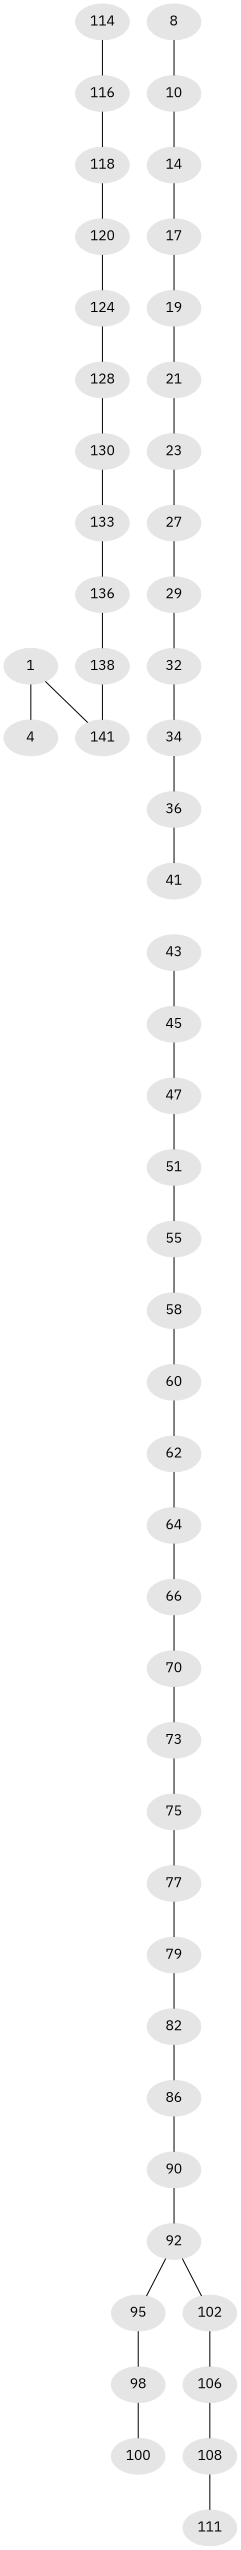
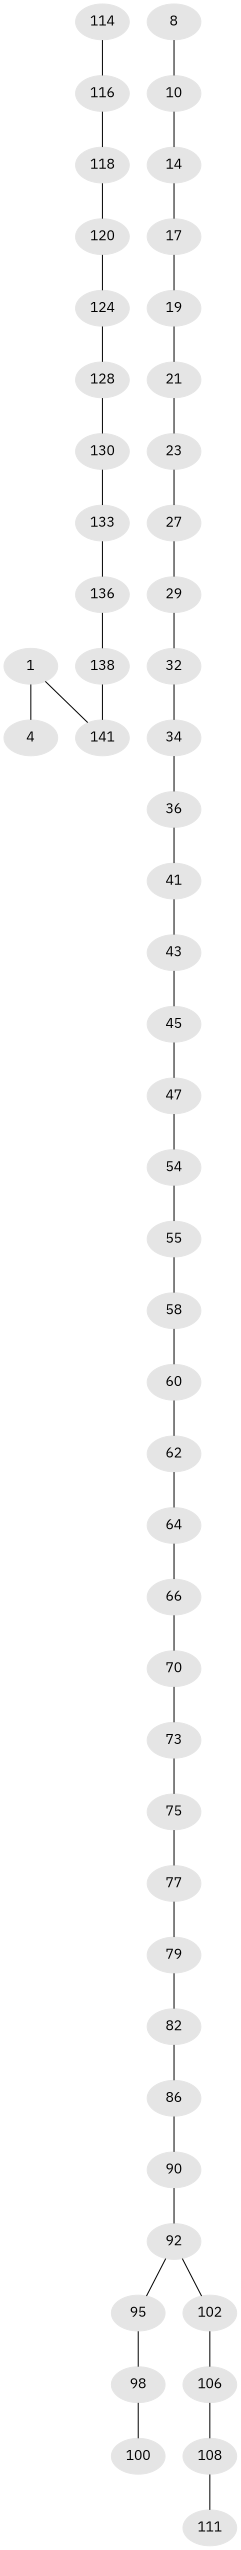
none -> (174, 917)
(174, 1167) -> (174, 1167)
